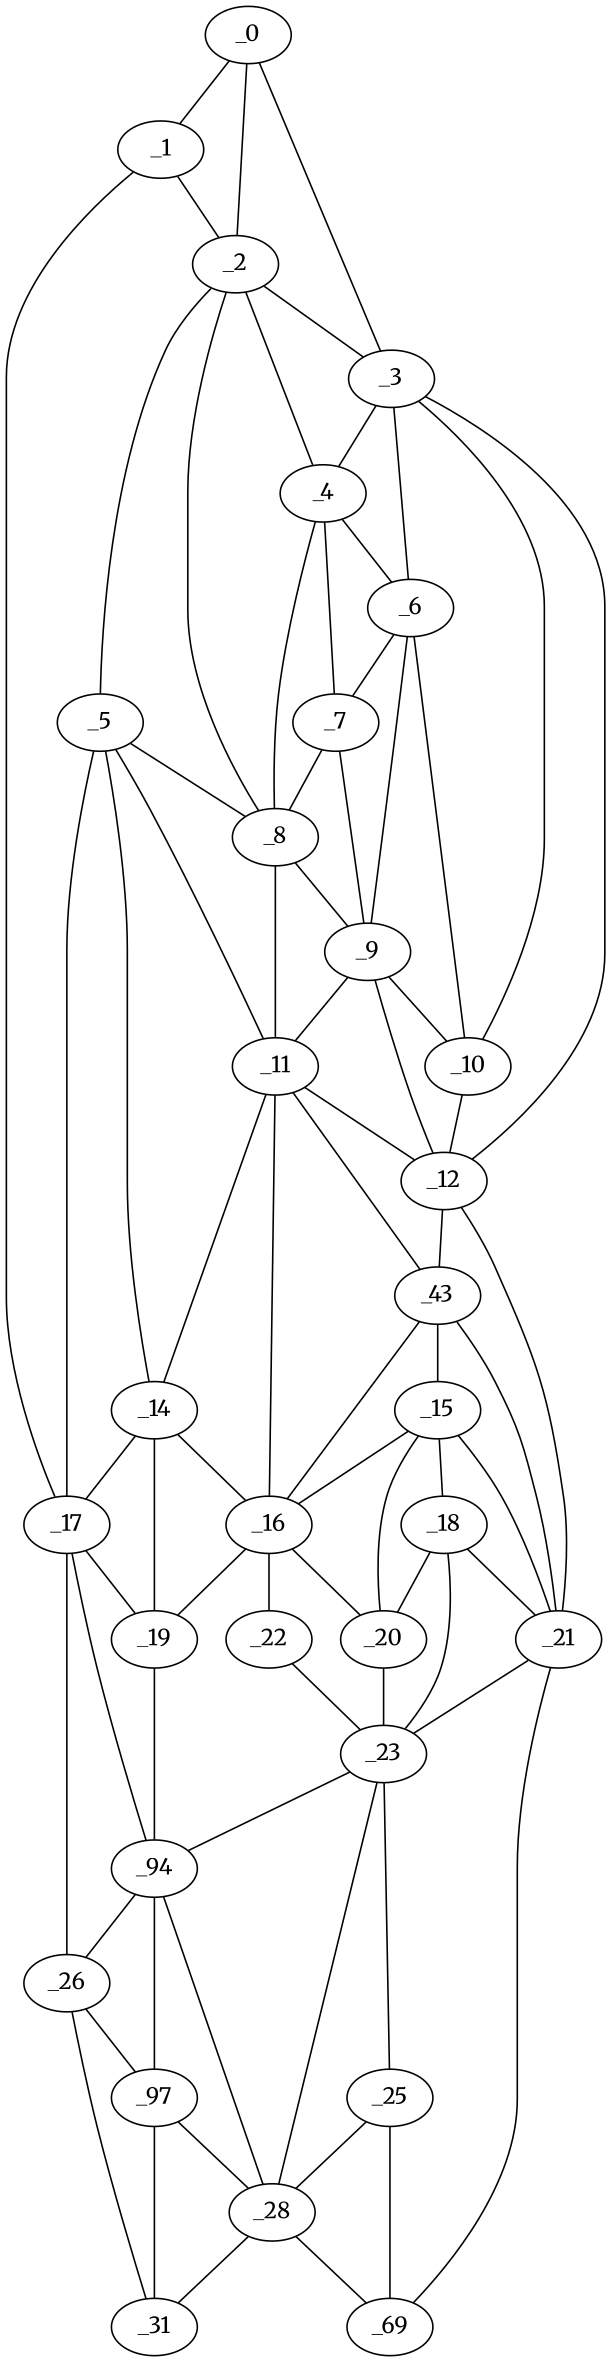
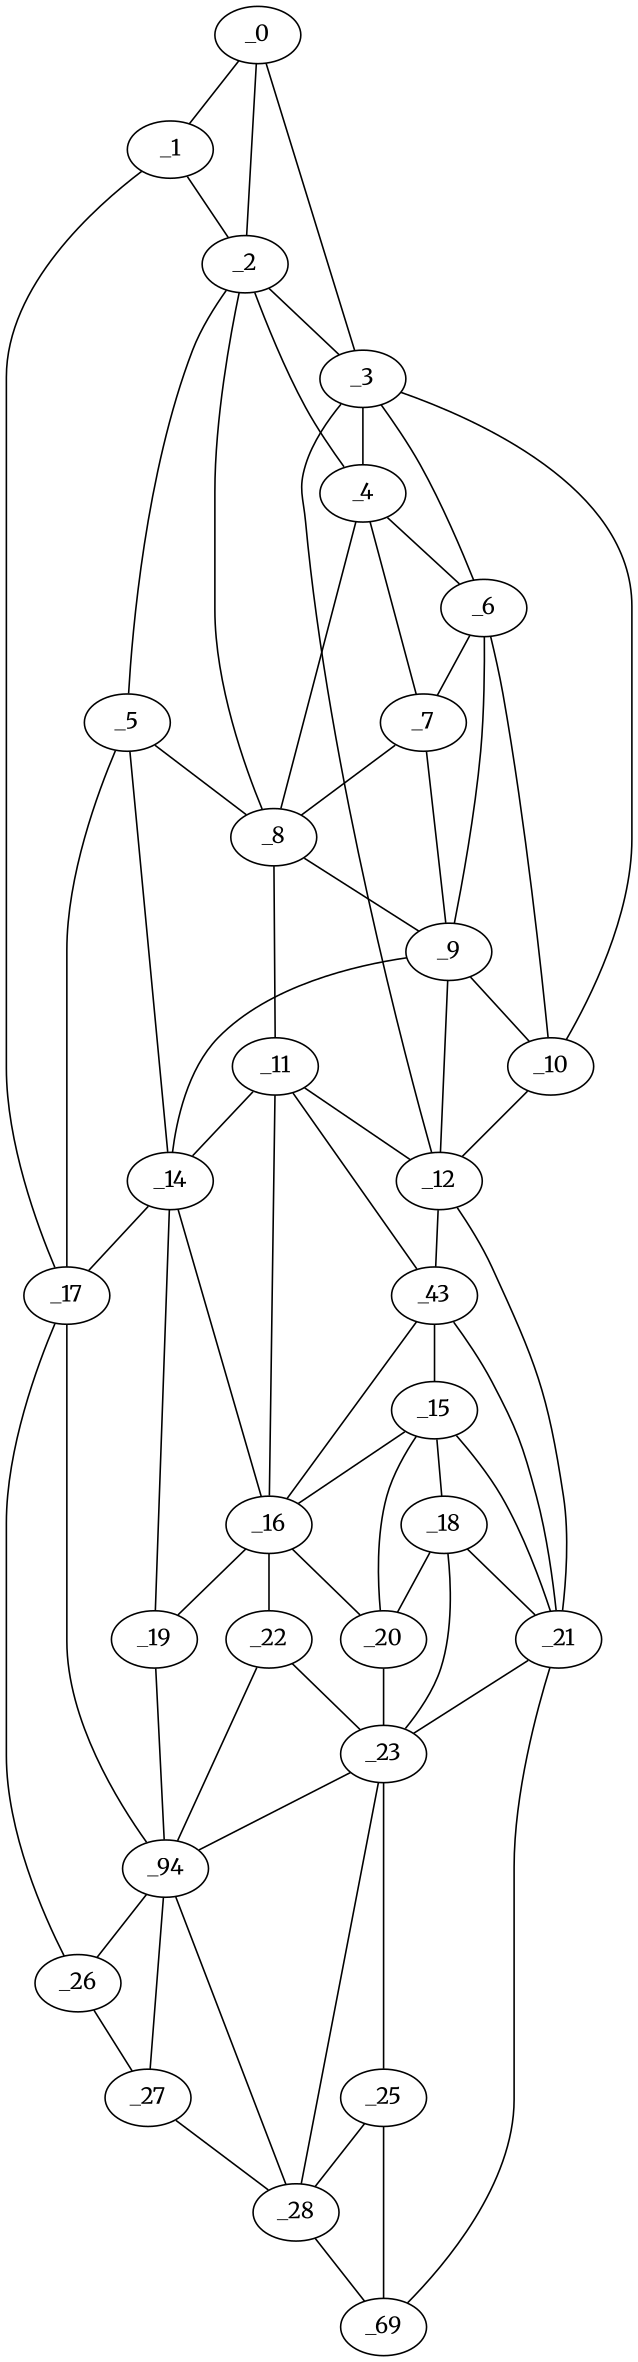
(193, 892) -> none
(321, 1009) -> (250, 1012)
(111, 1582) -> none
none -> (217, 1754)
(154, 2098) -> (148, 2098)
(154, 2327) -> none
